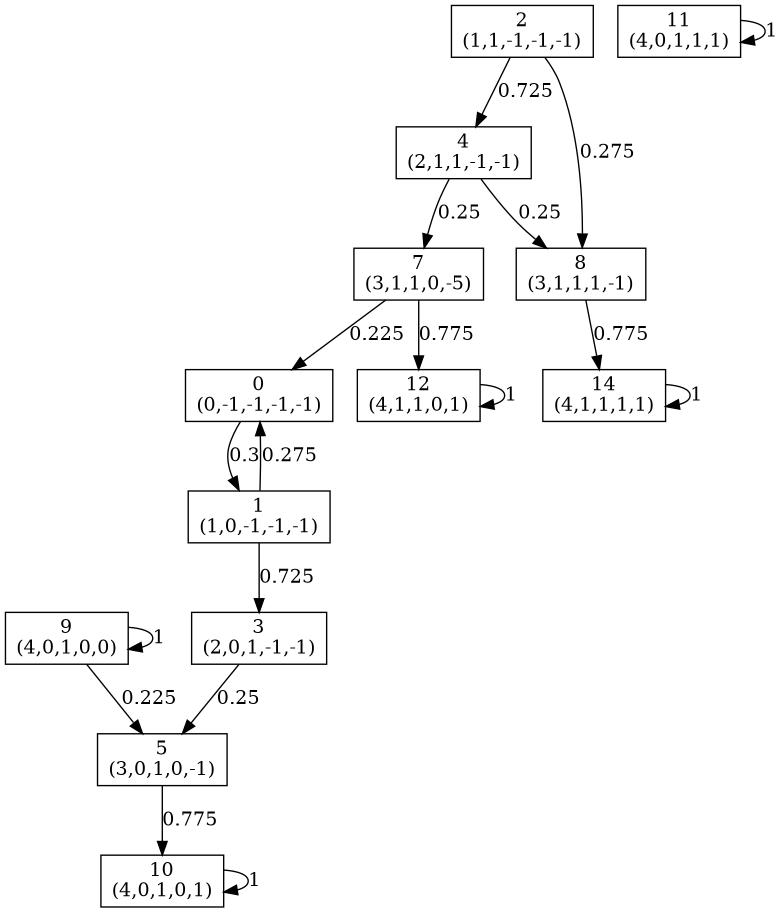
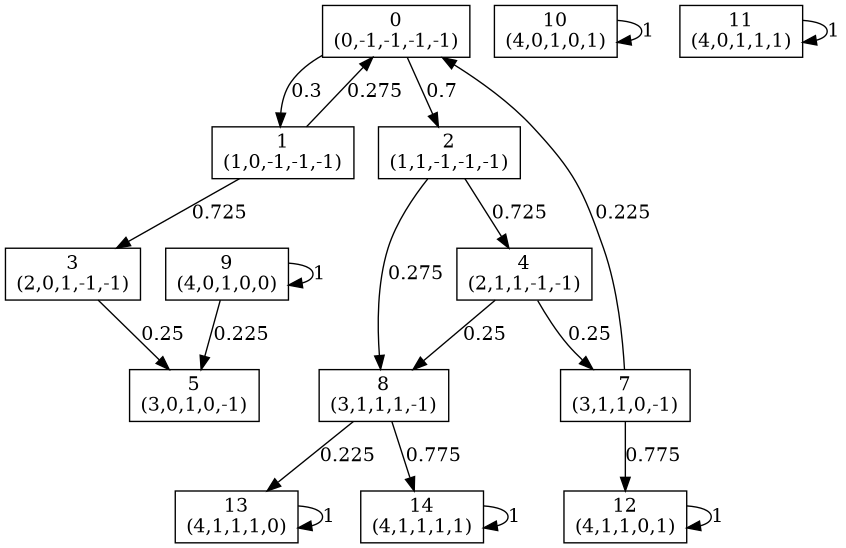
none -> (420, 86)
(419, 274) -> (625, 396)
none -> (237, 517)
(162, 813) -> none
